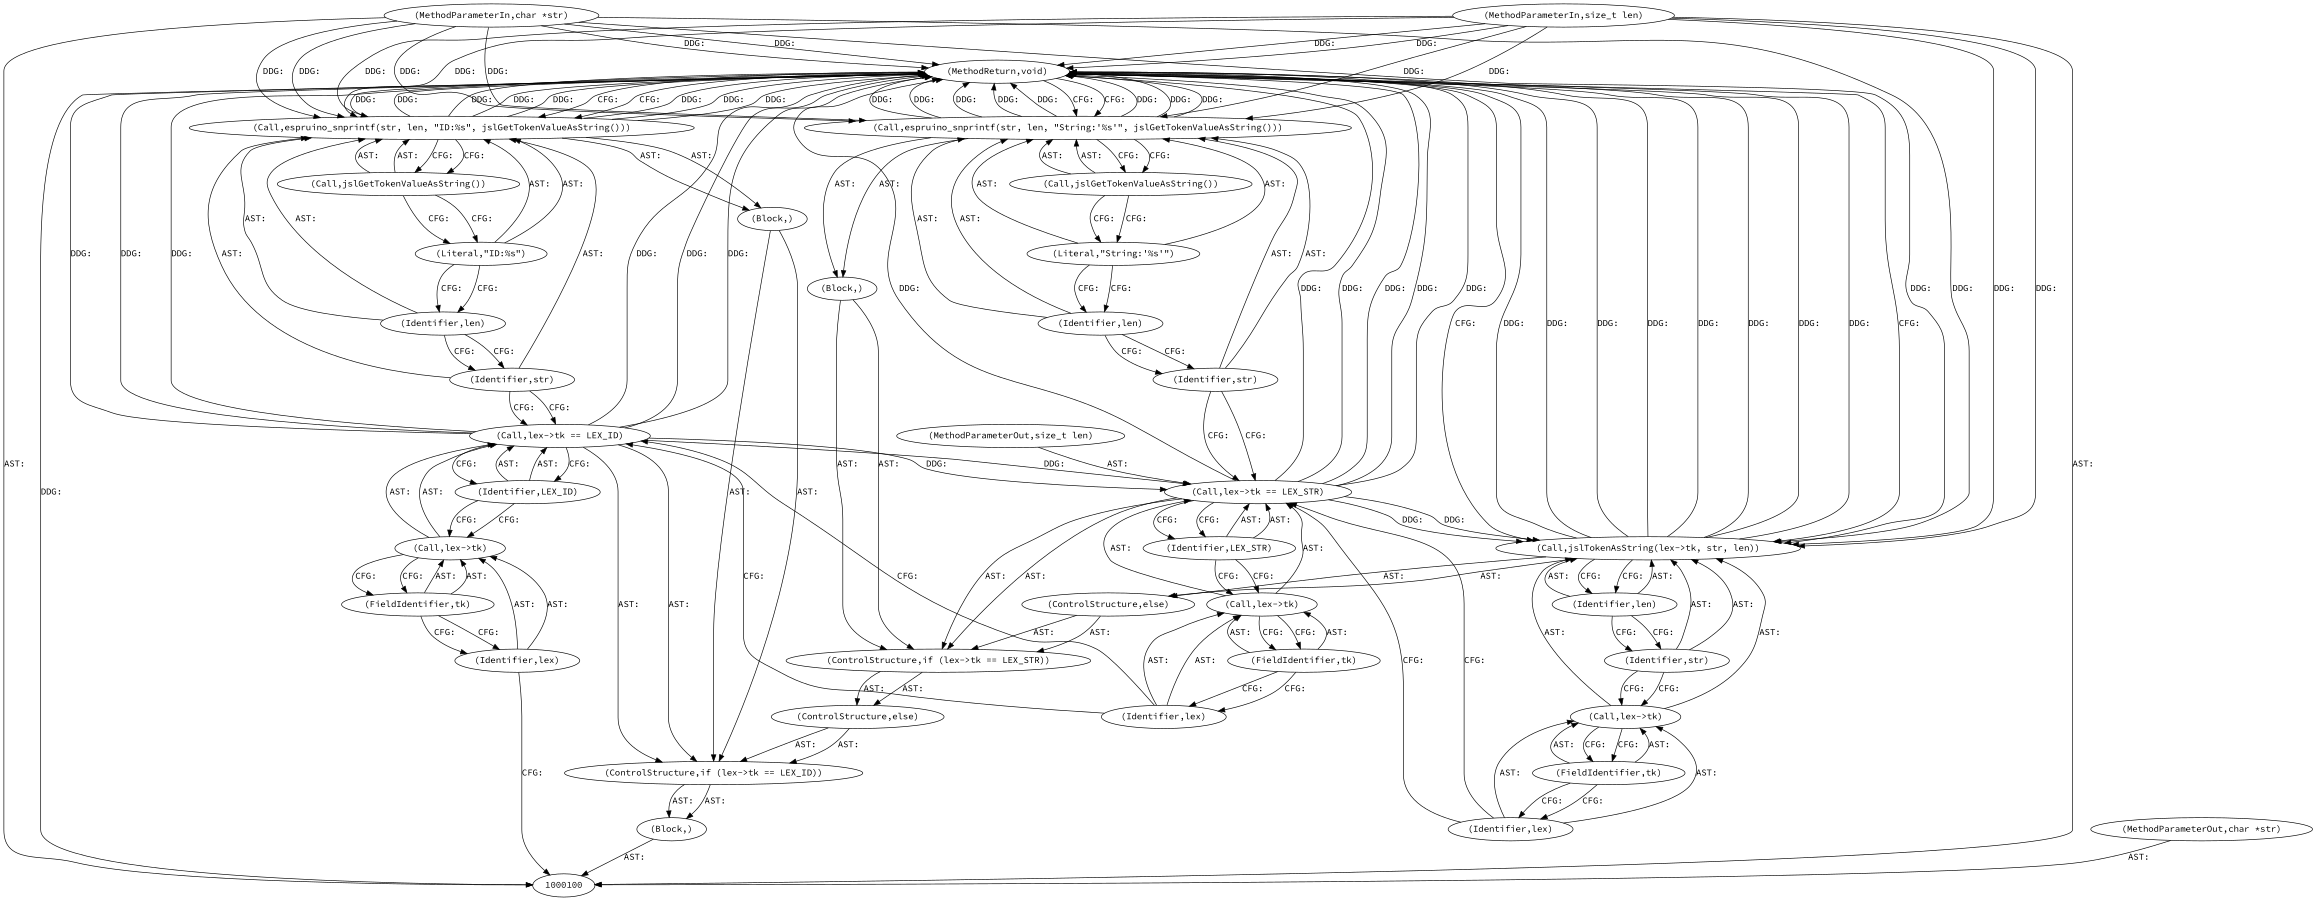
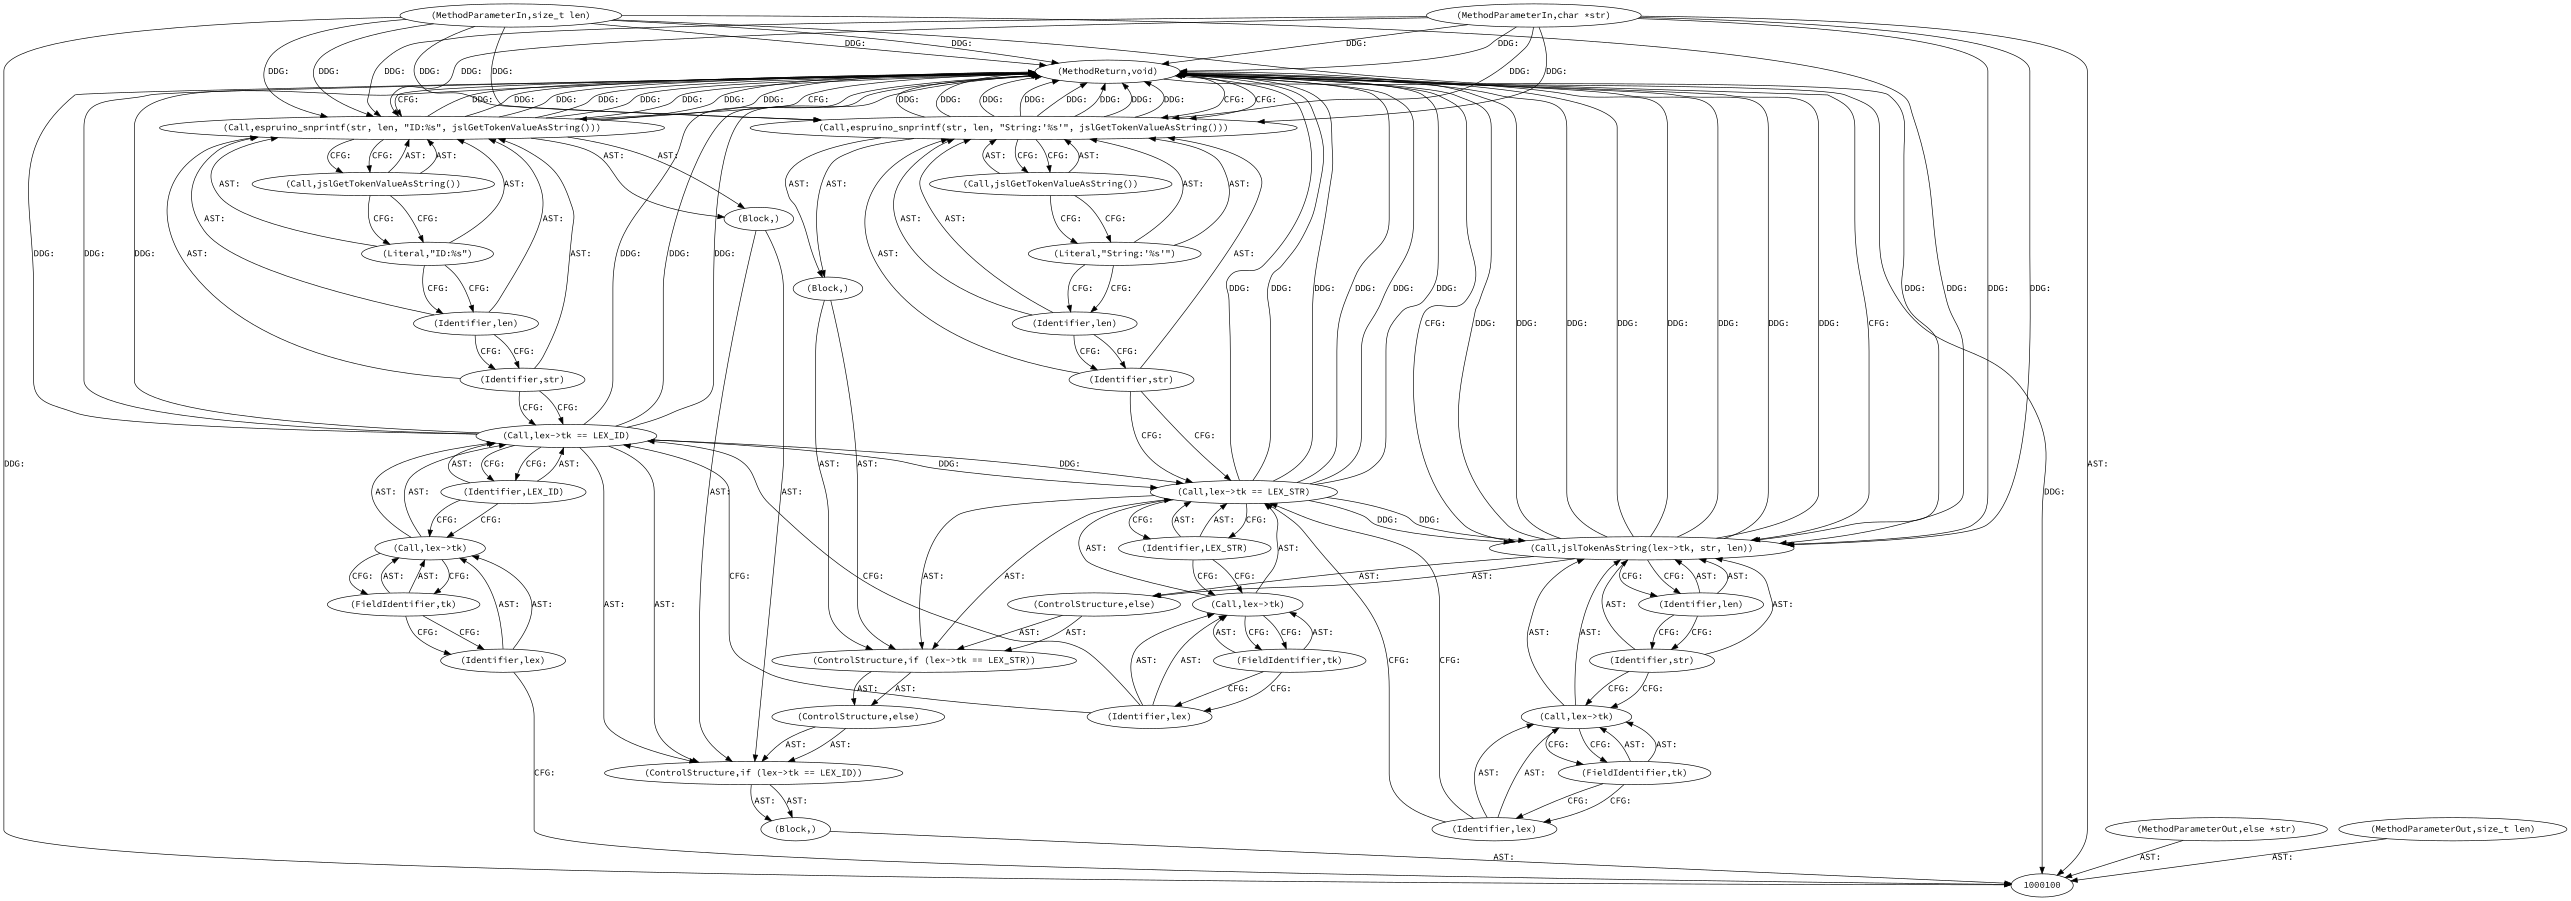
(2086, 464) -> (17, 464)
(1110, 470) -> (2232, 859)
(2202, 829) -> (2216, 829)
